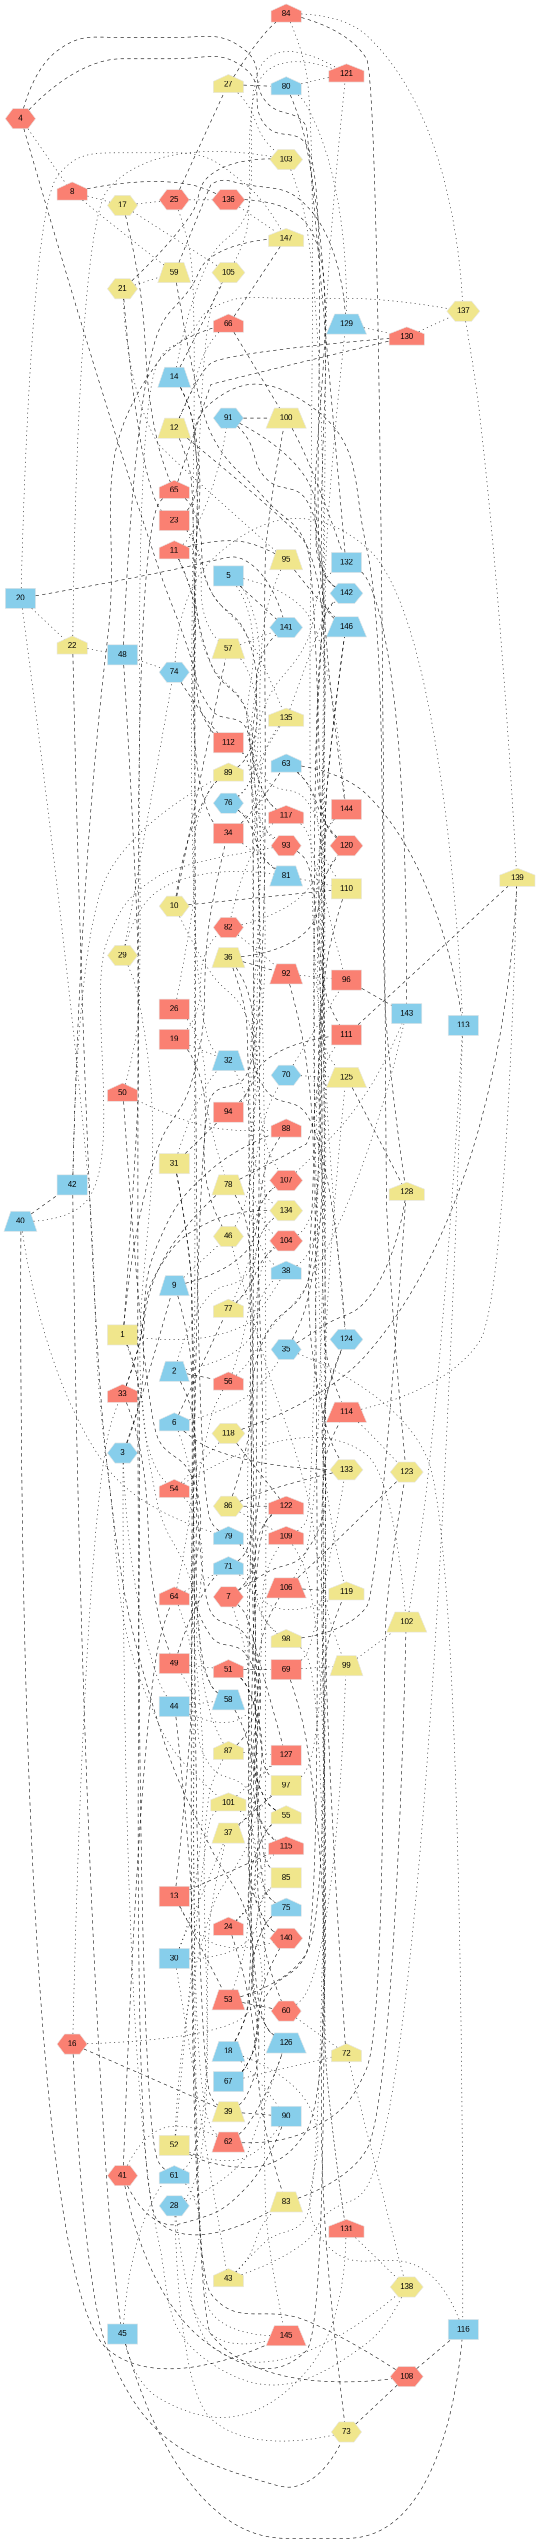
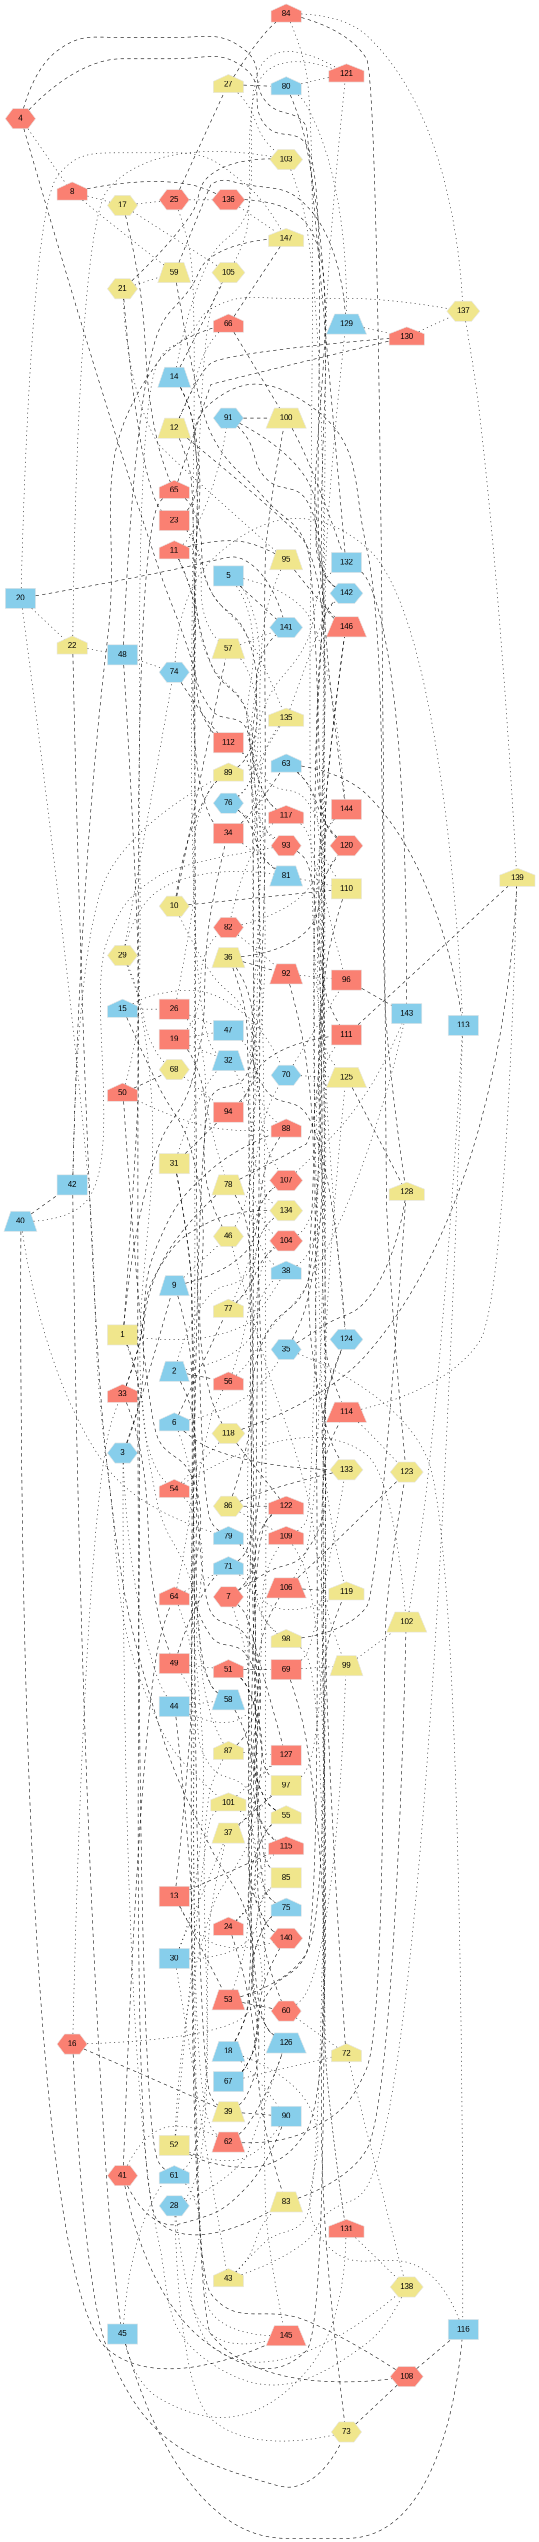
(346, 627) -> (346, 627)
none -> (123, 1009)
none -> (228, 1030)
none -> (174, 1070)
